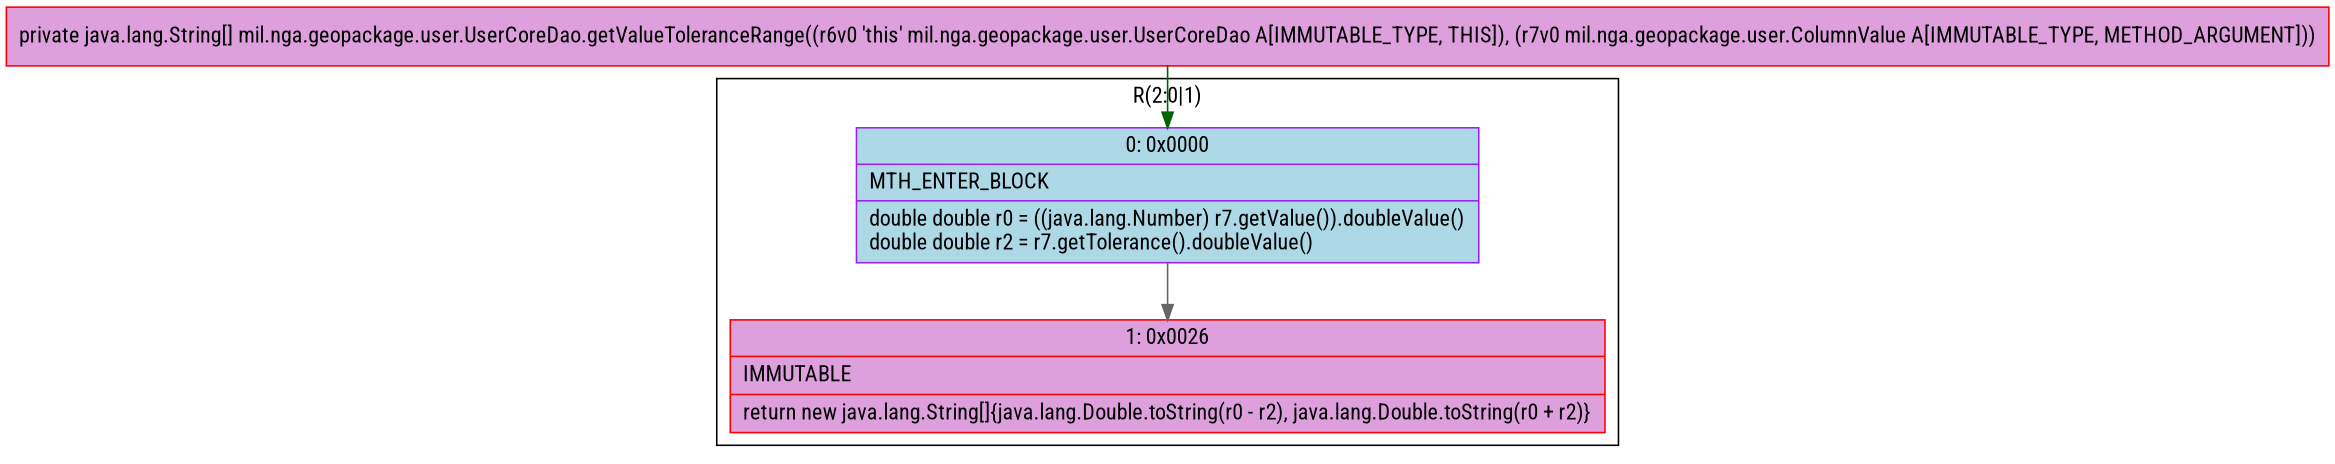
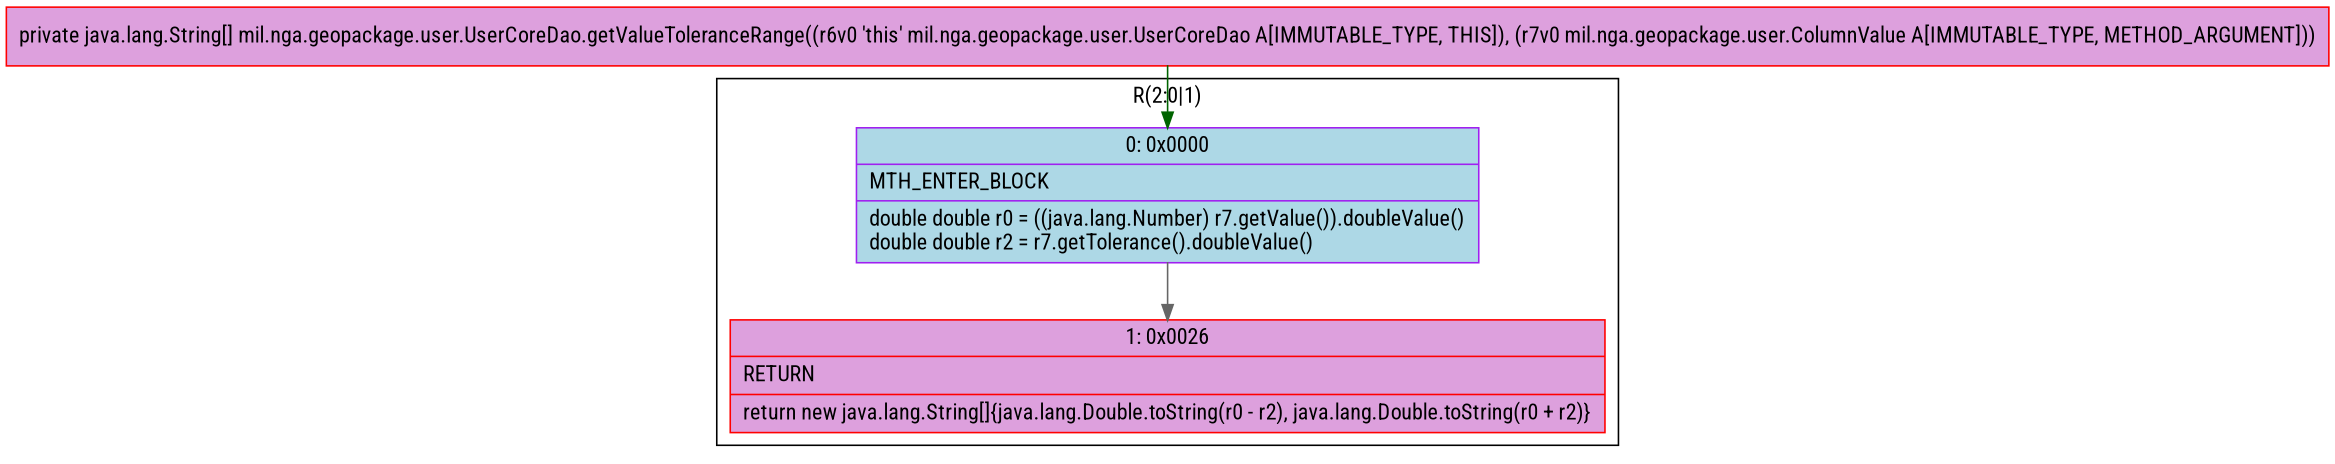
(798, 375) -> (779, 375)
